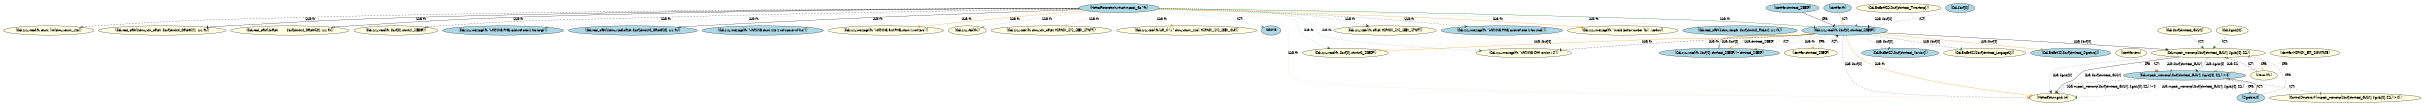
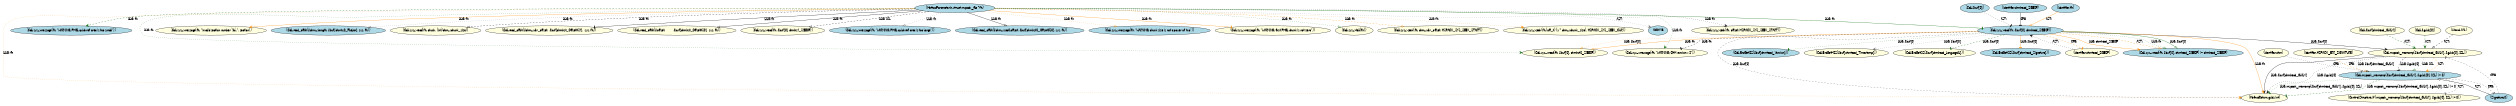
(666, 19) -> (885, 19)
(1873, 19) -> (1935, 42)
(2253, 60) -> none
